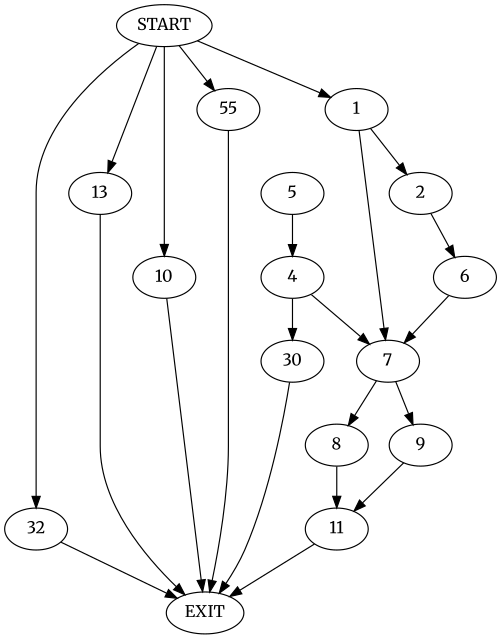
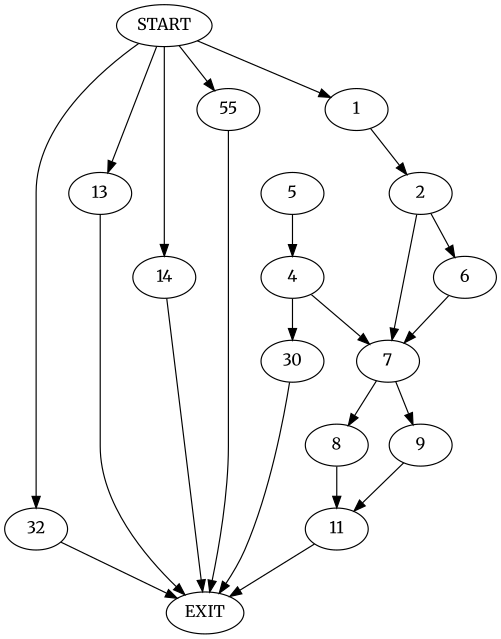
(372, 229) -> (405, 272)
(164, 277) -> (164, 277)
